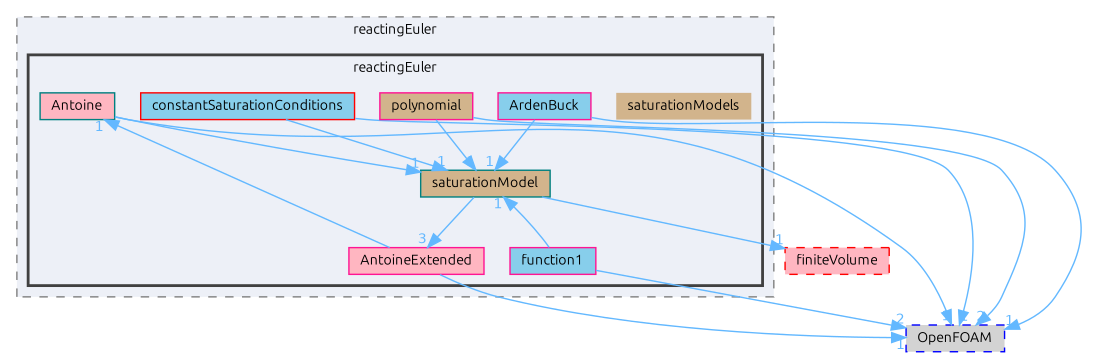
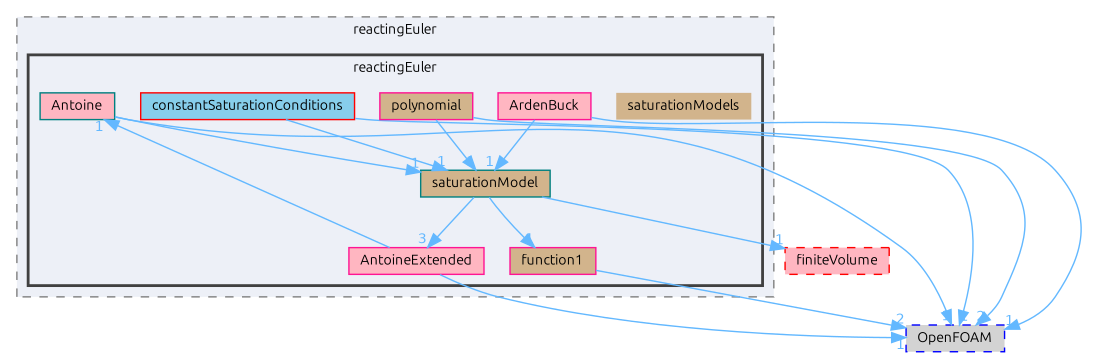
(544, 106) -> (544, 106)
(532, 226) -> (506, 218)
(553, 261) -> (553, 261)
